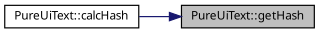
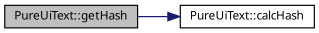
(154, 17) -> (153, 17)
